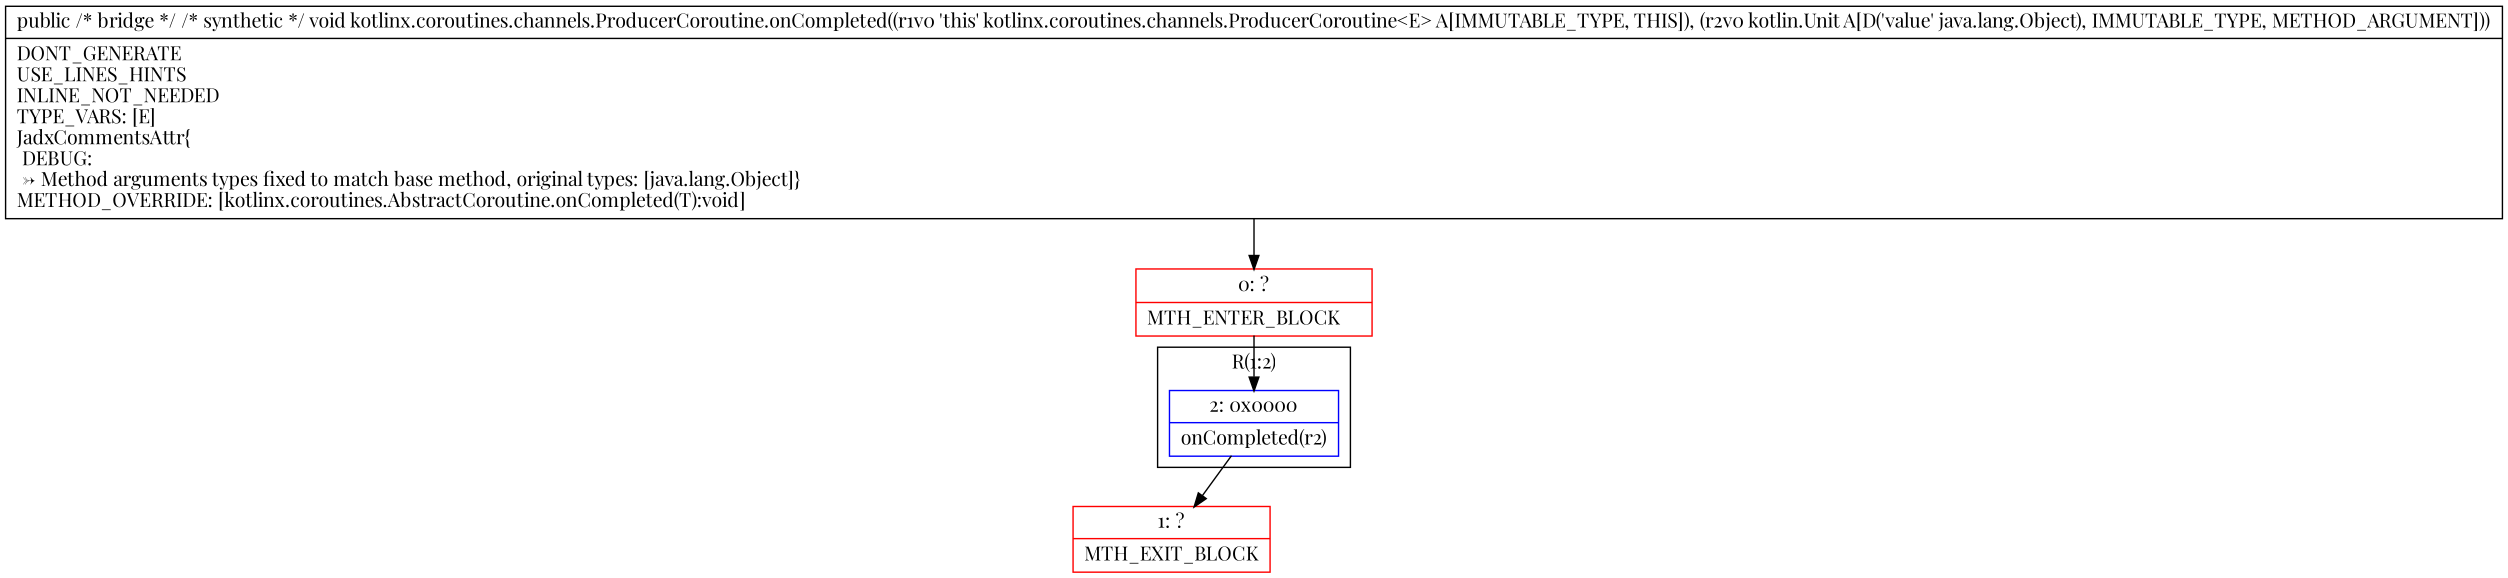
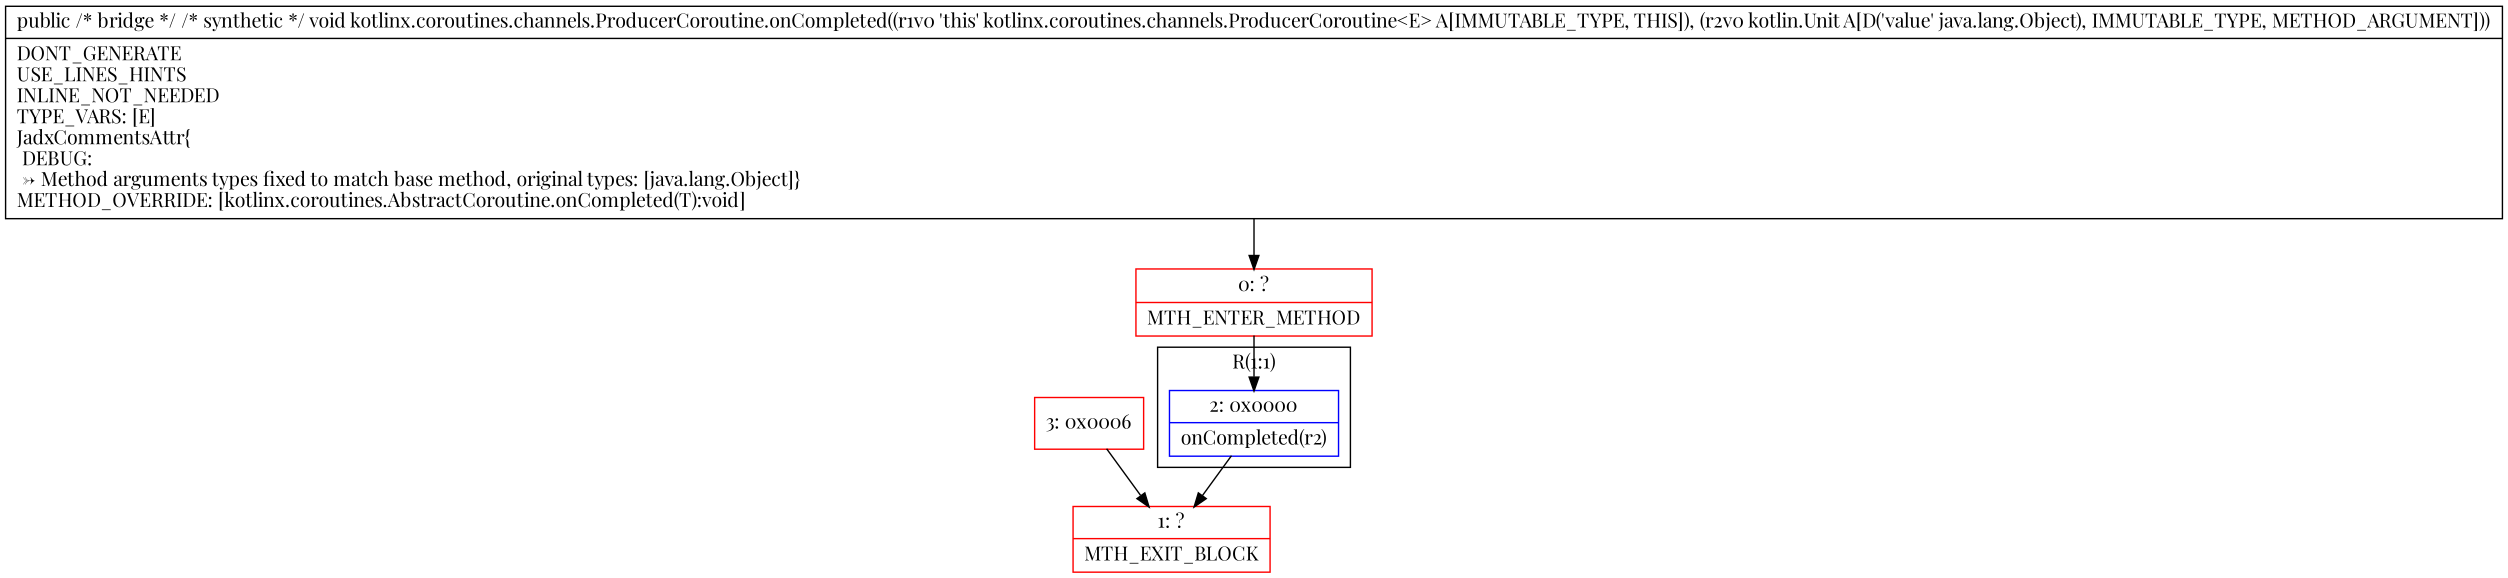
(1244, 319) -> (1254, 319)
(1254, 363) -> (1254, 363)
none -> (1089, 423)
